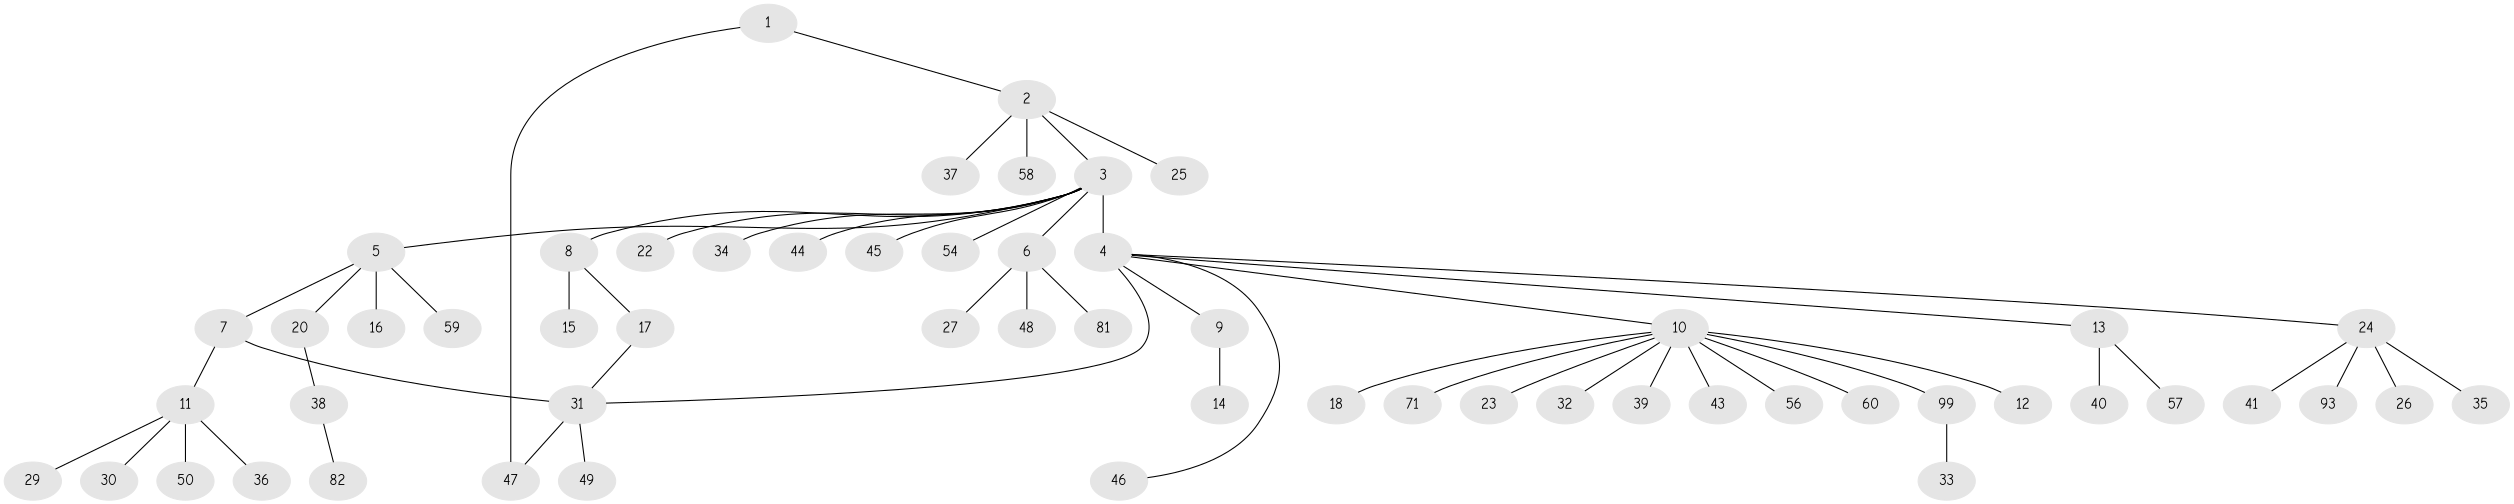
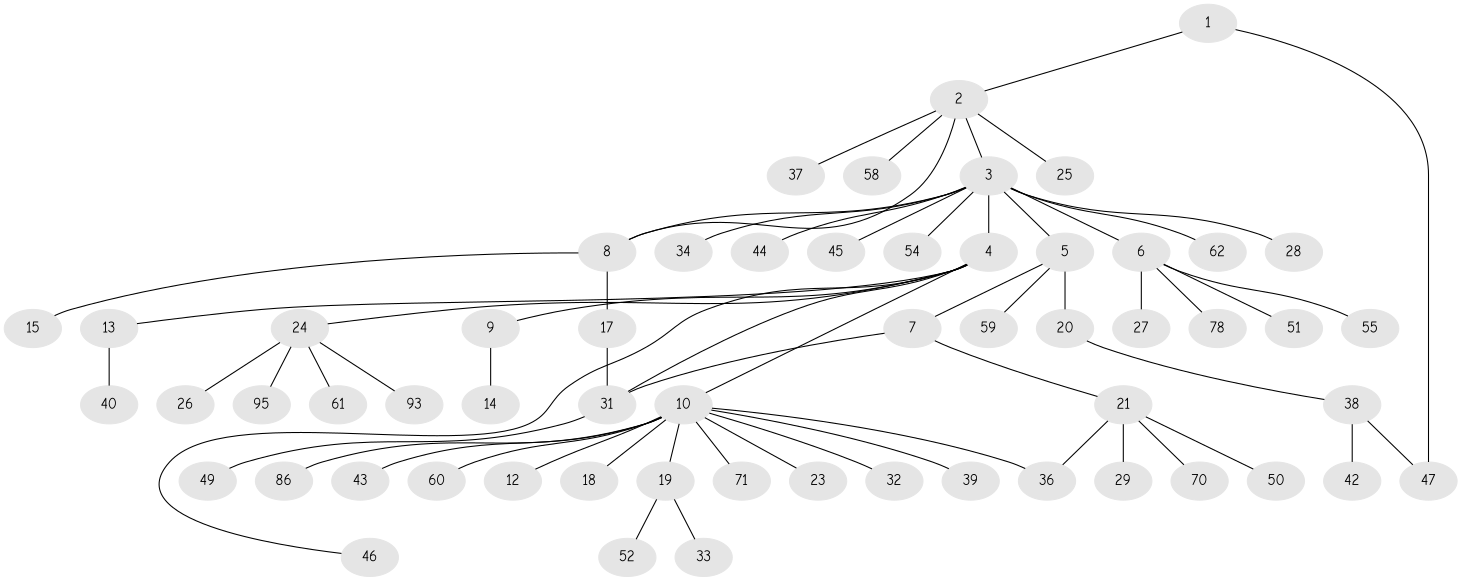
none -> (789, 227)
(645, 252) -> (1218, 252)
none -> (1294, 252)
(376, 329) -> none
(1027, 329) -> (1218, 329)
(1103, 329) -> (1294, 329)
none -> (1370, 329)
(185, 405) -> (1123, 405)
(1794, 405) -> (284, 481)
(1947, 405) -> (666, 481)
(2176, 405) -> none
(2252, 405) -> (338, 405)
(2481, 405) -> (262, 405)
none -> (870, 429)
(544, 443) -> (1390, 443)
(109, 481) -> (1200, 481)
(338, 481) -> (1352, 481)
none -> (627, 557)
